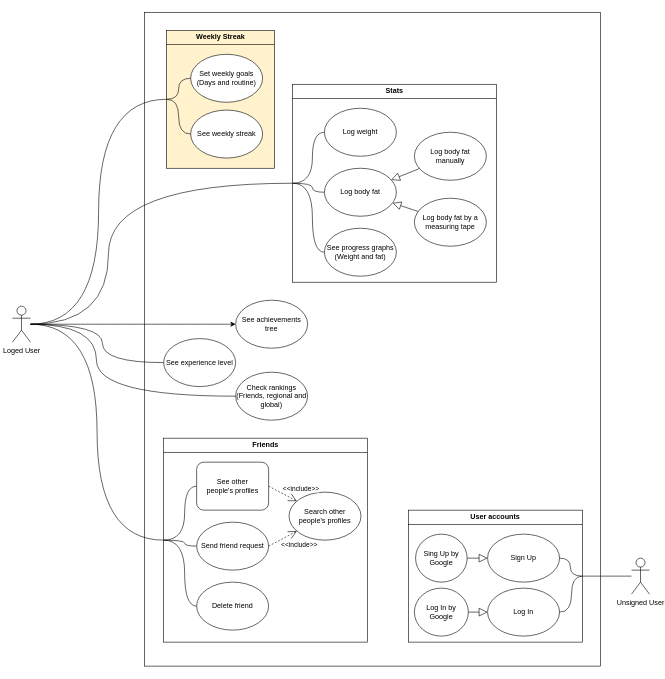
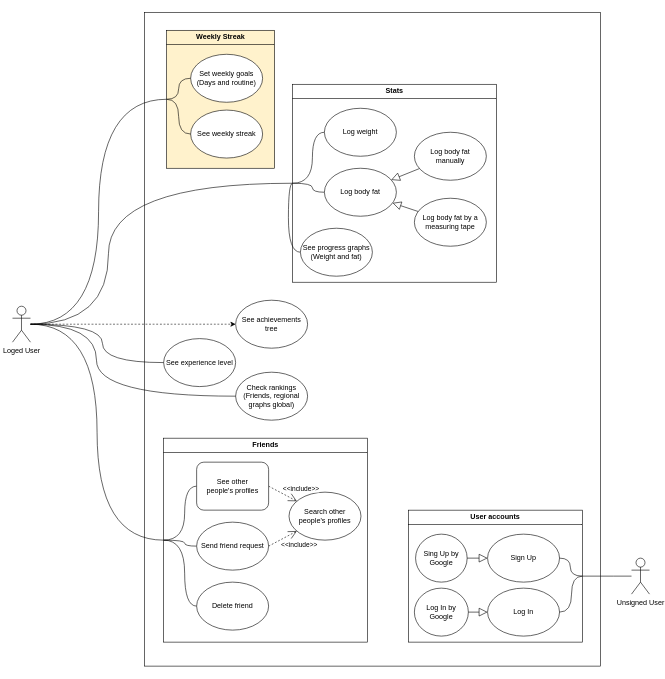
(360, 252) -> (336, 252)
(144, 324) -> (144, 324)
(272, 396) -> (272, 396)
